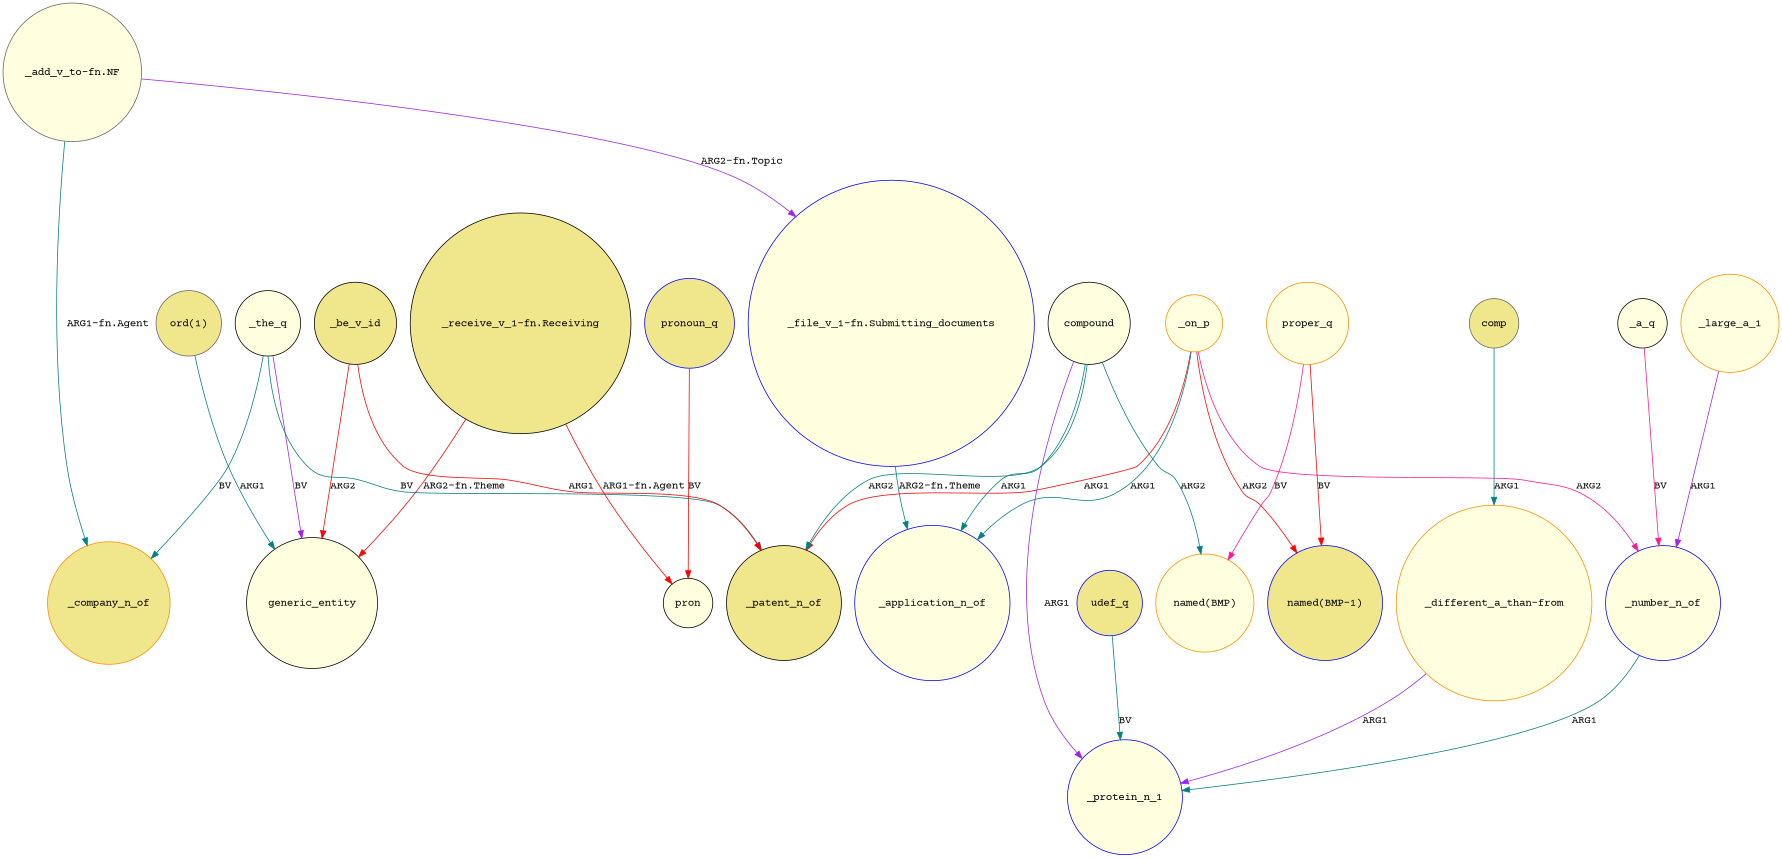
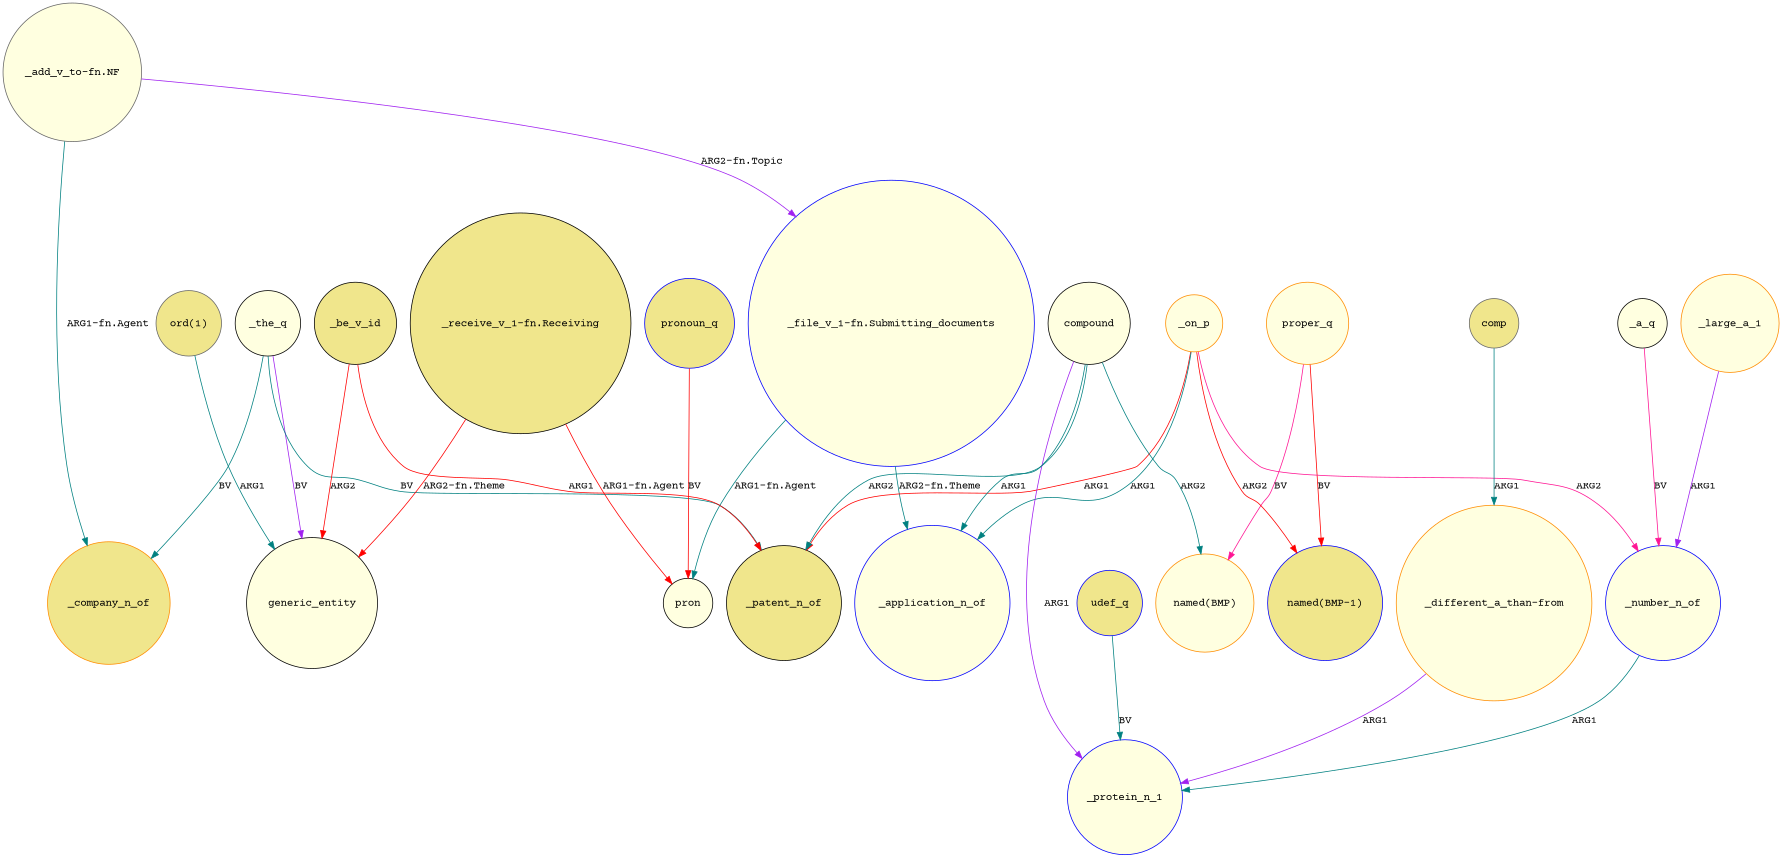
none -> (730, 490)
